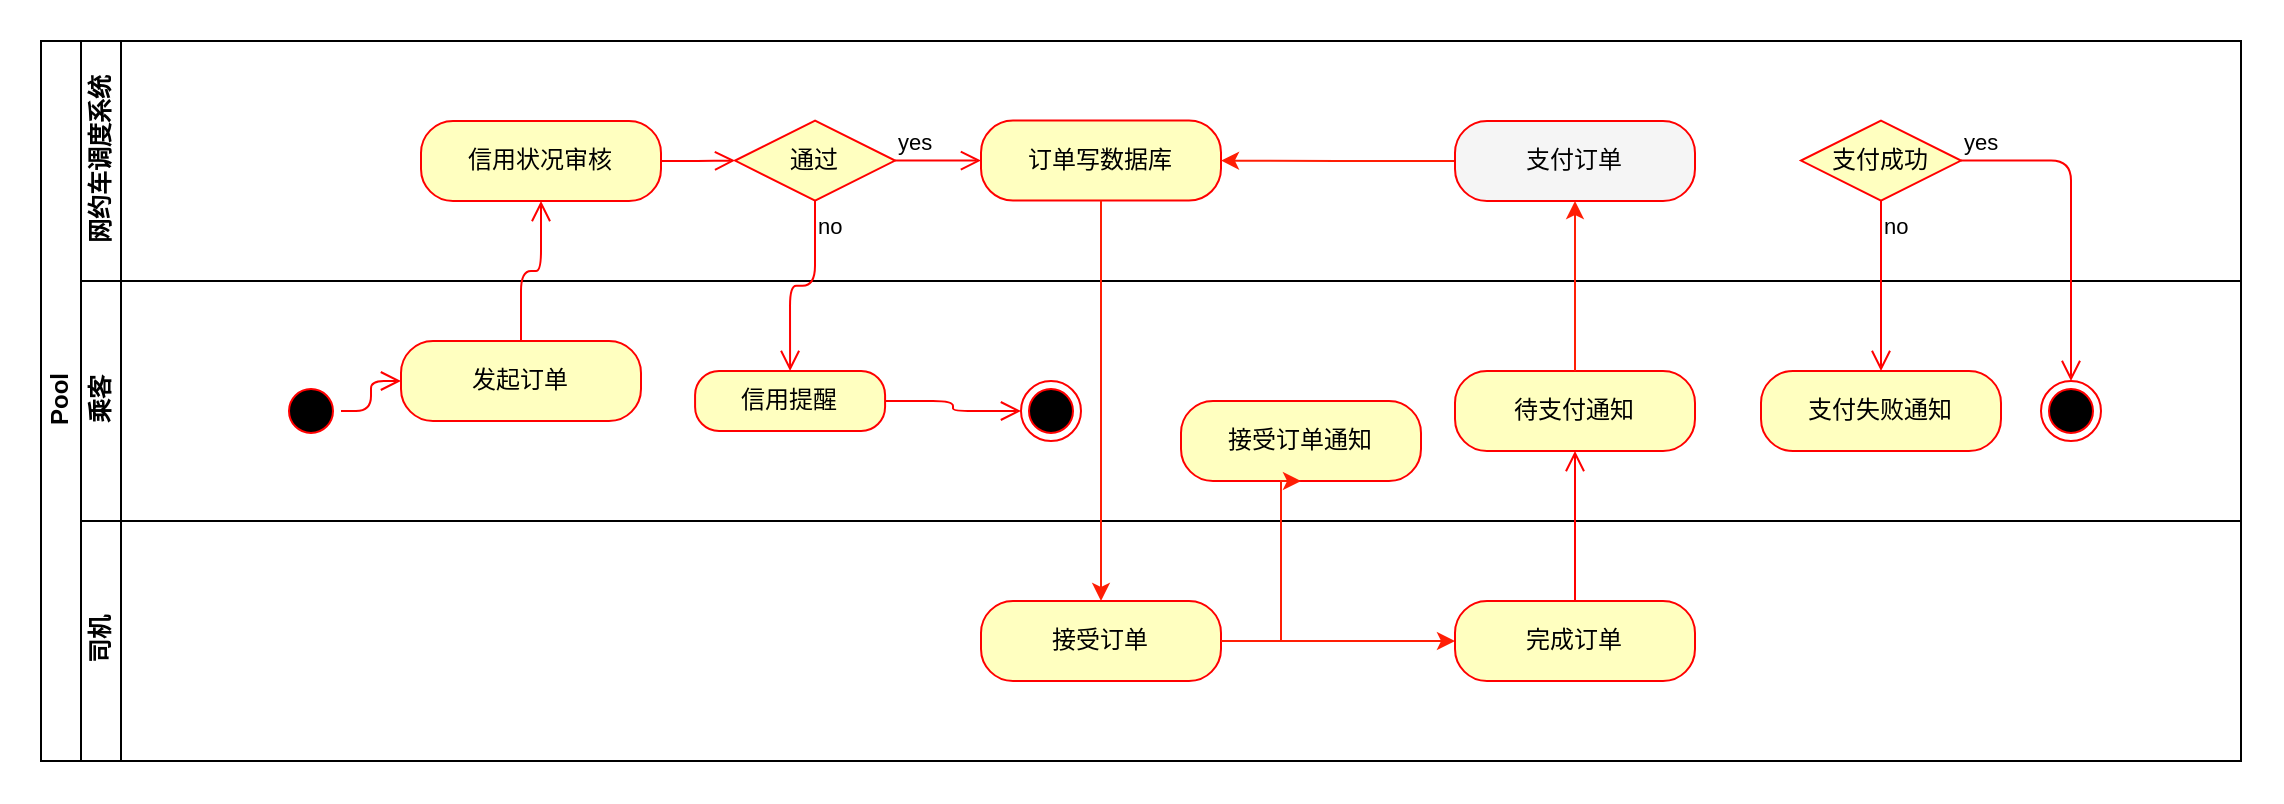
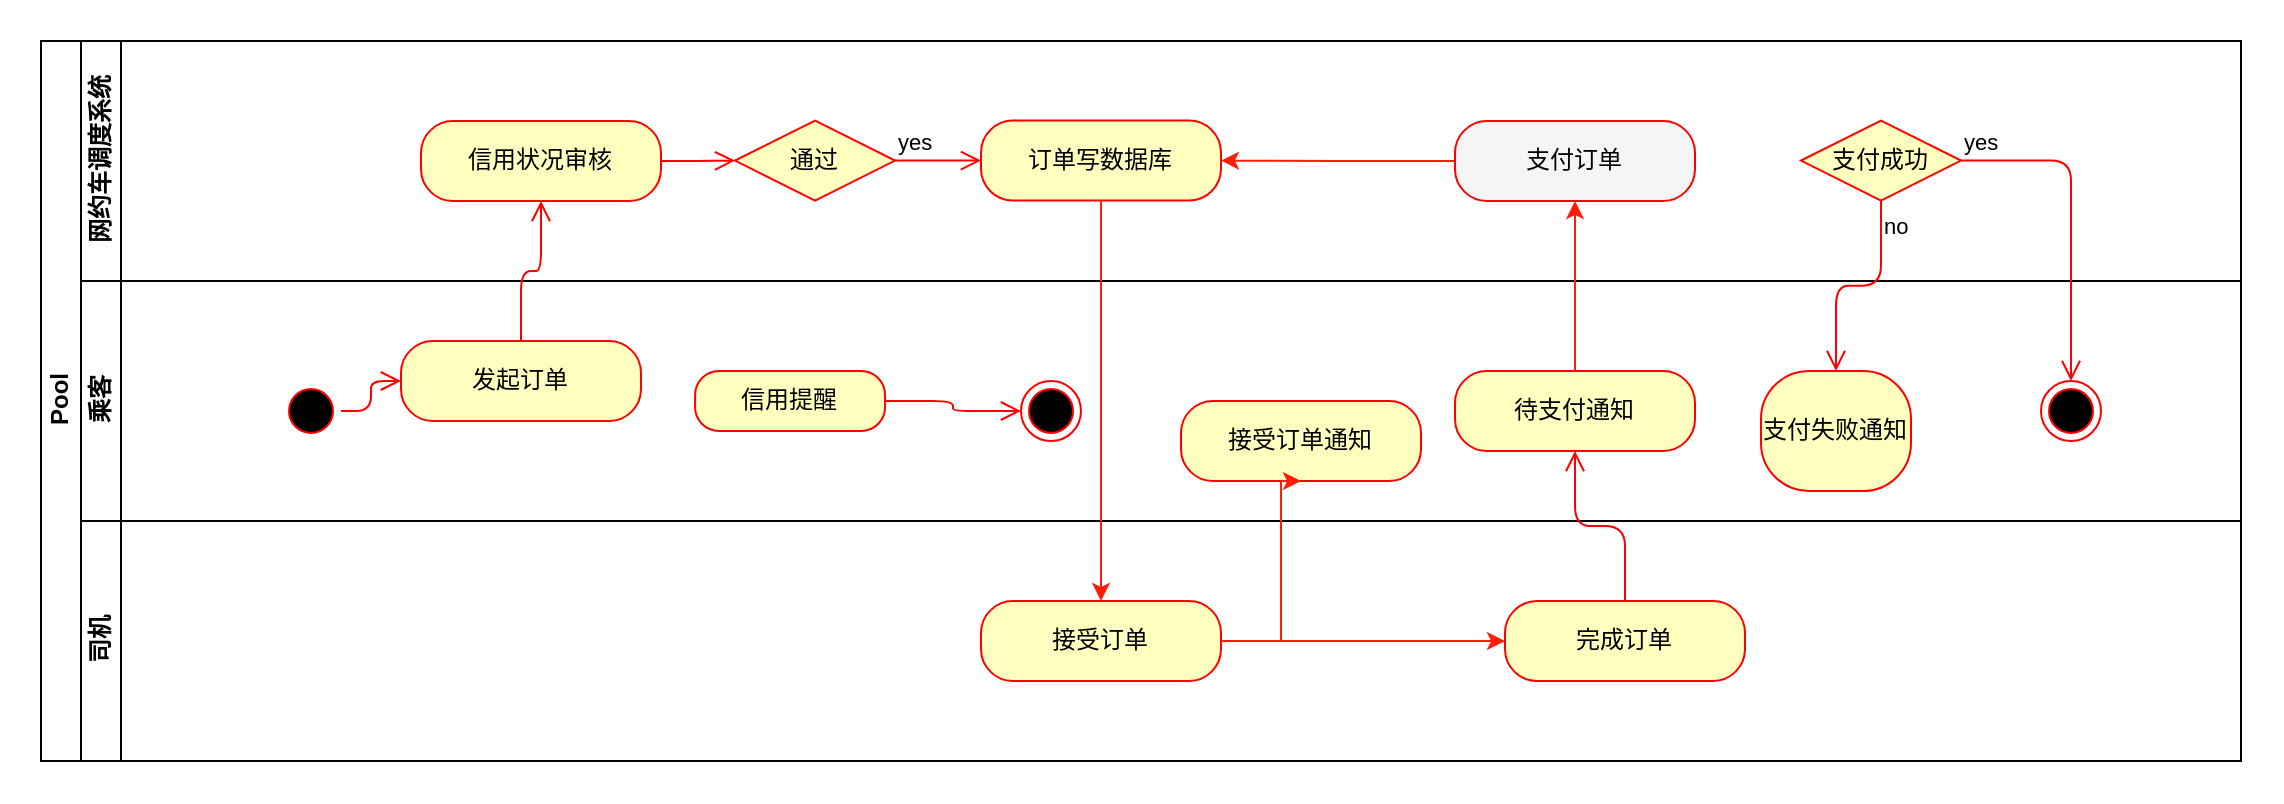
(790, 322) -> none
(1881, 411) -> (1836, 431)
(1575, 641) -> (1625, 641)
